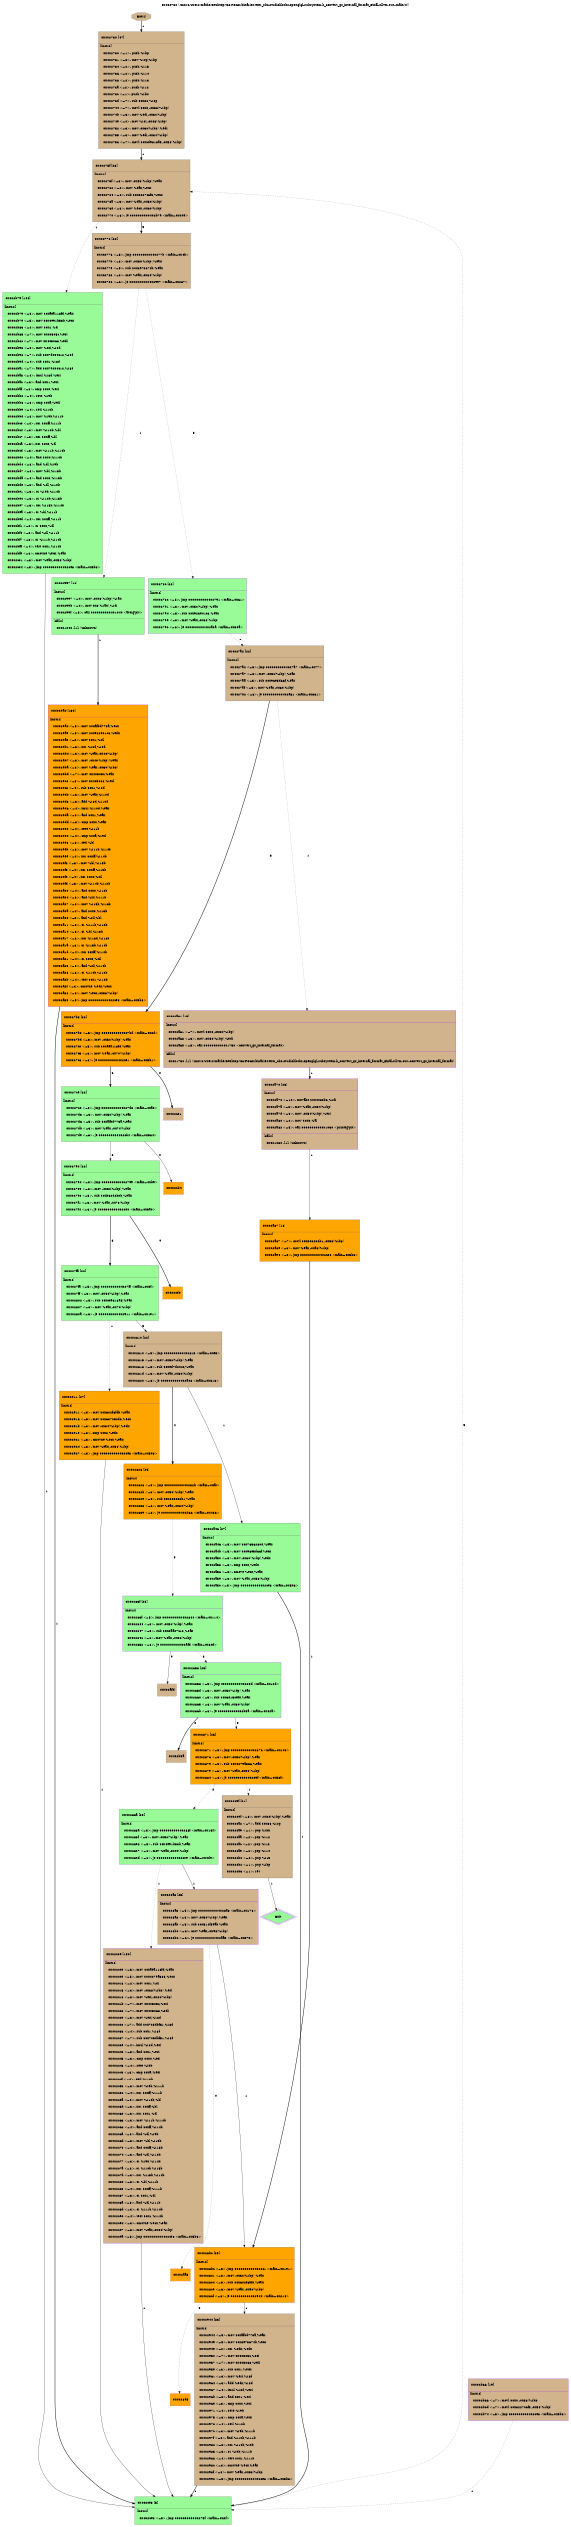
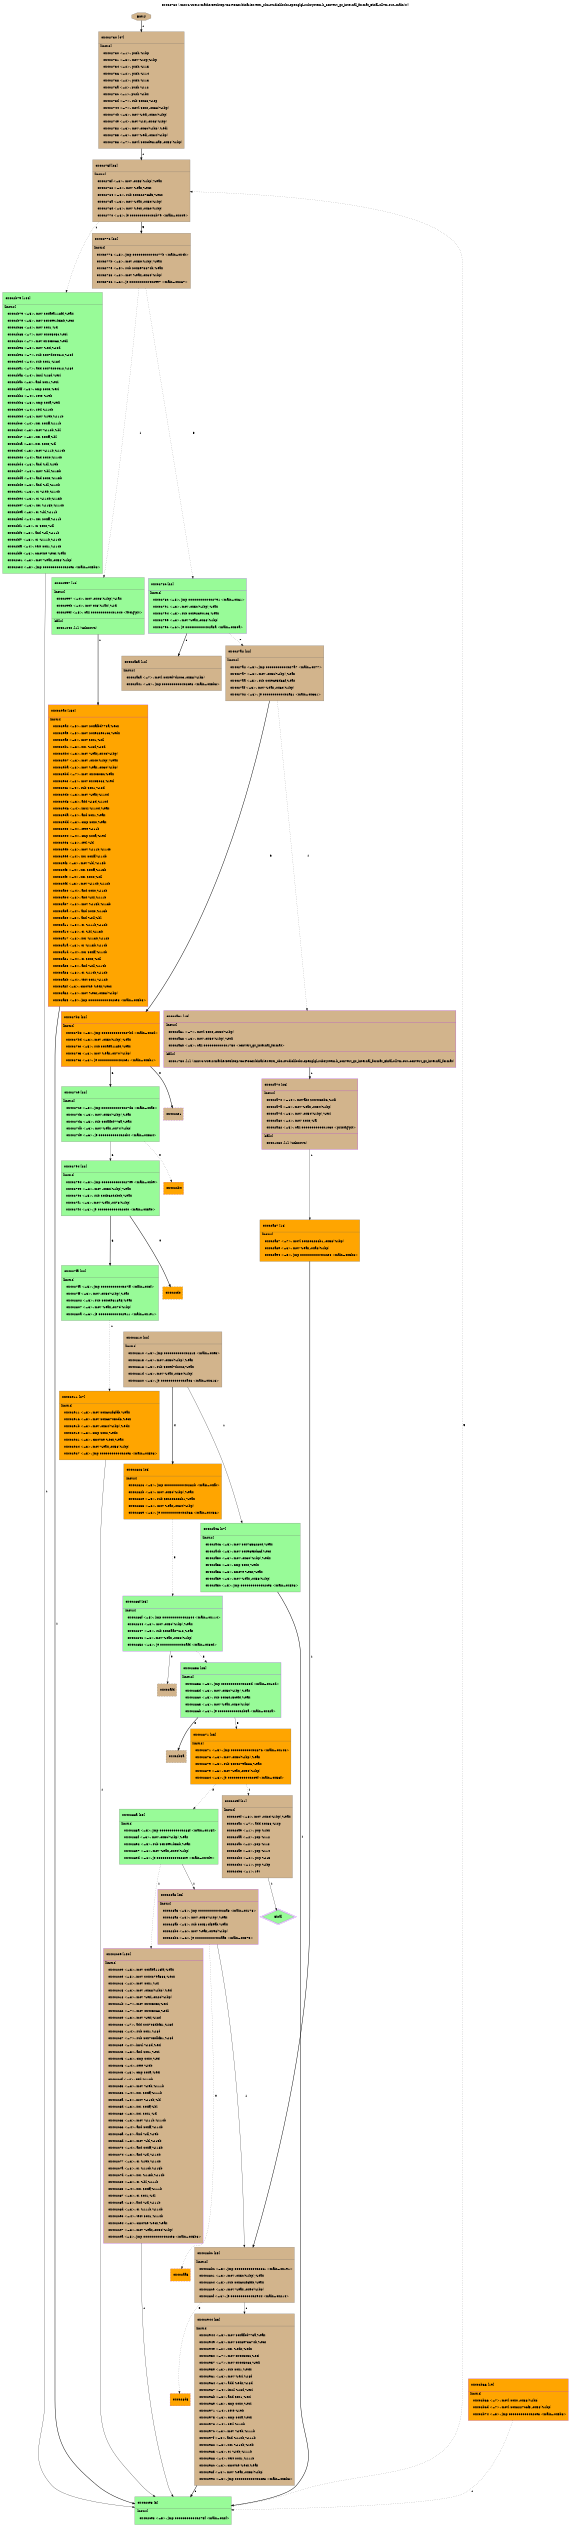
none -> (172, 673)
(160, 1159) -> (160, 1159)
(141, 1325) -> none
(278, 1917) -> (278, 1917)
(244, 2275) -> (244, 2275)
(518, 2400) -> (518, 2400)
